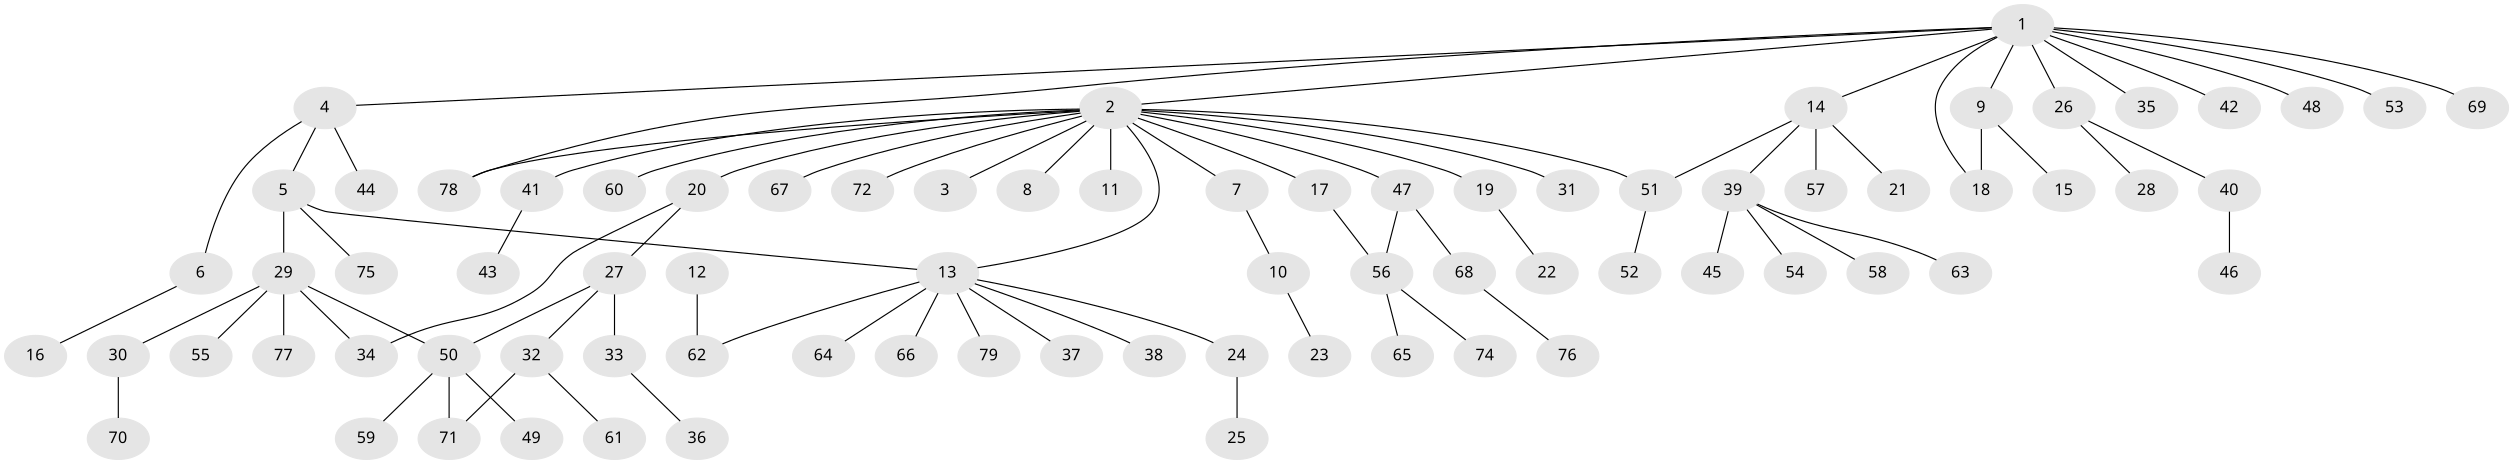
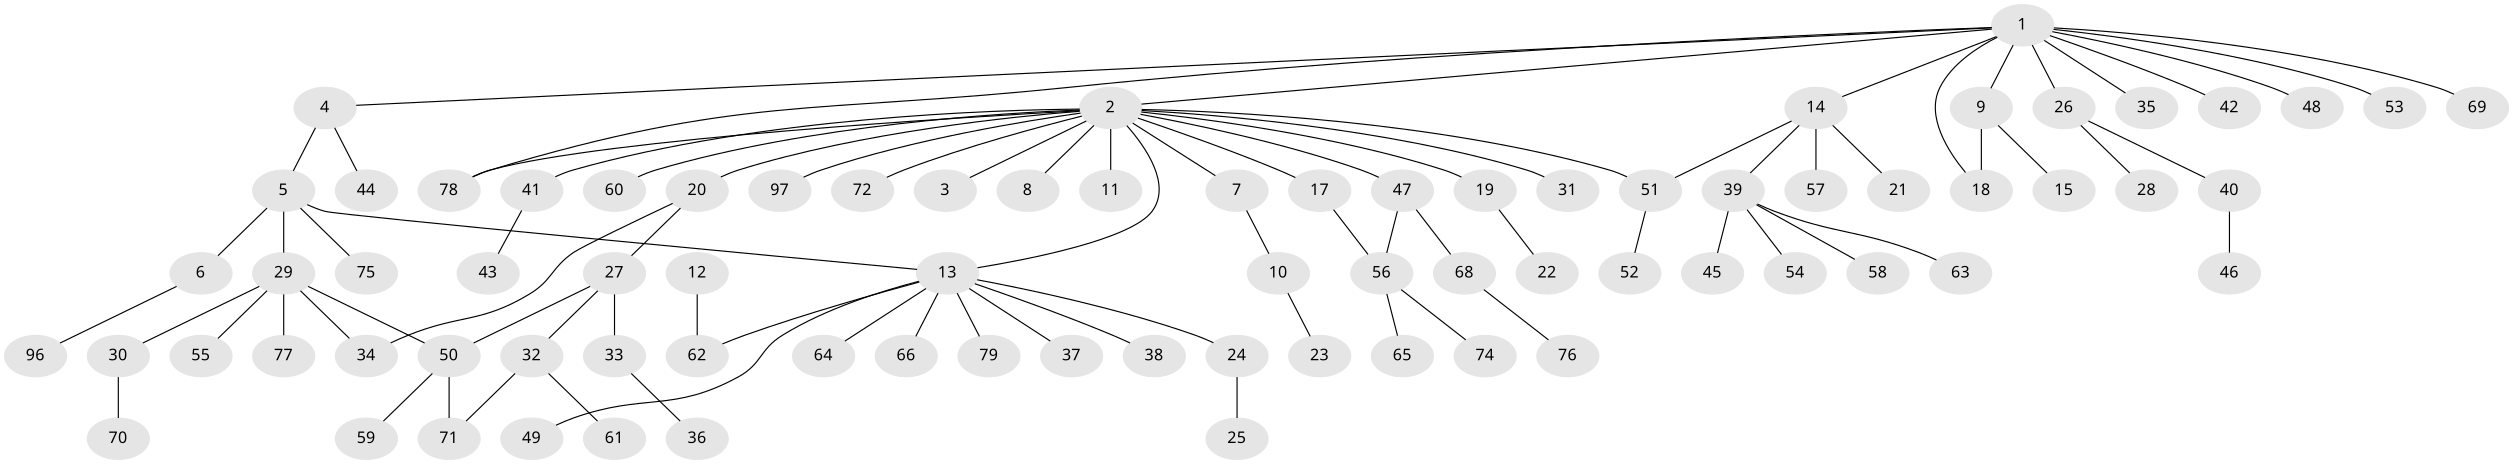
(238, 176) -> (242, 232)
(780, 191) -> (780, 191)
(36, 356) -> (36, 356)
(485, 393) -> (746, 372)
